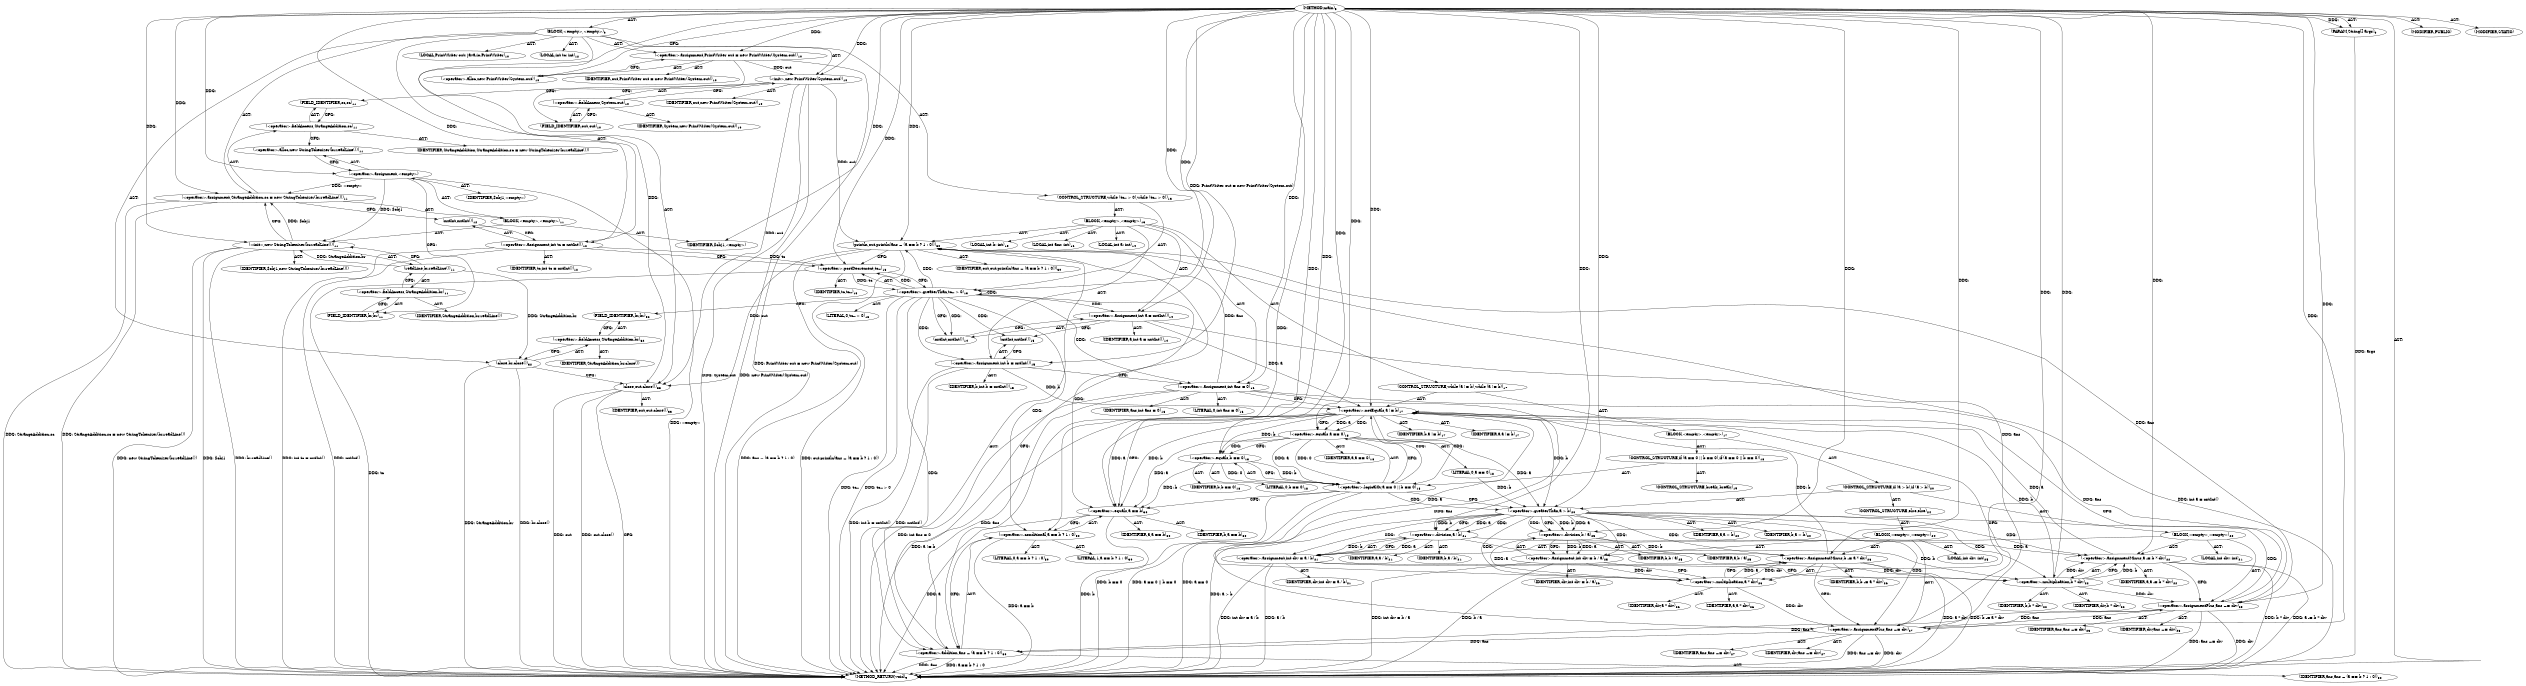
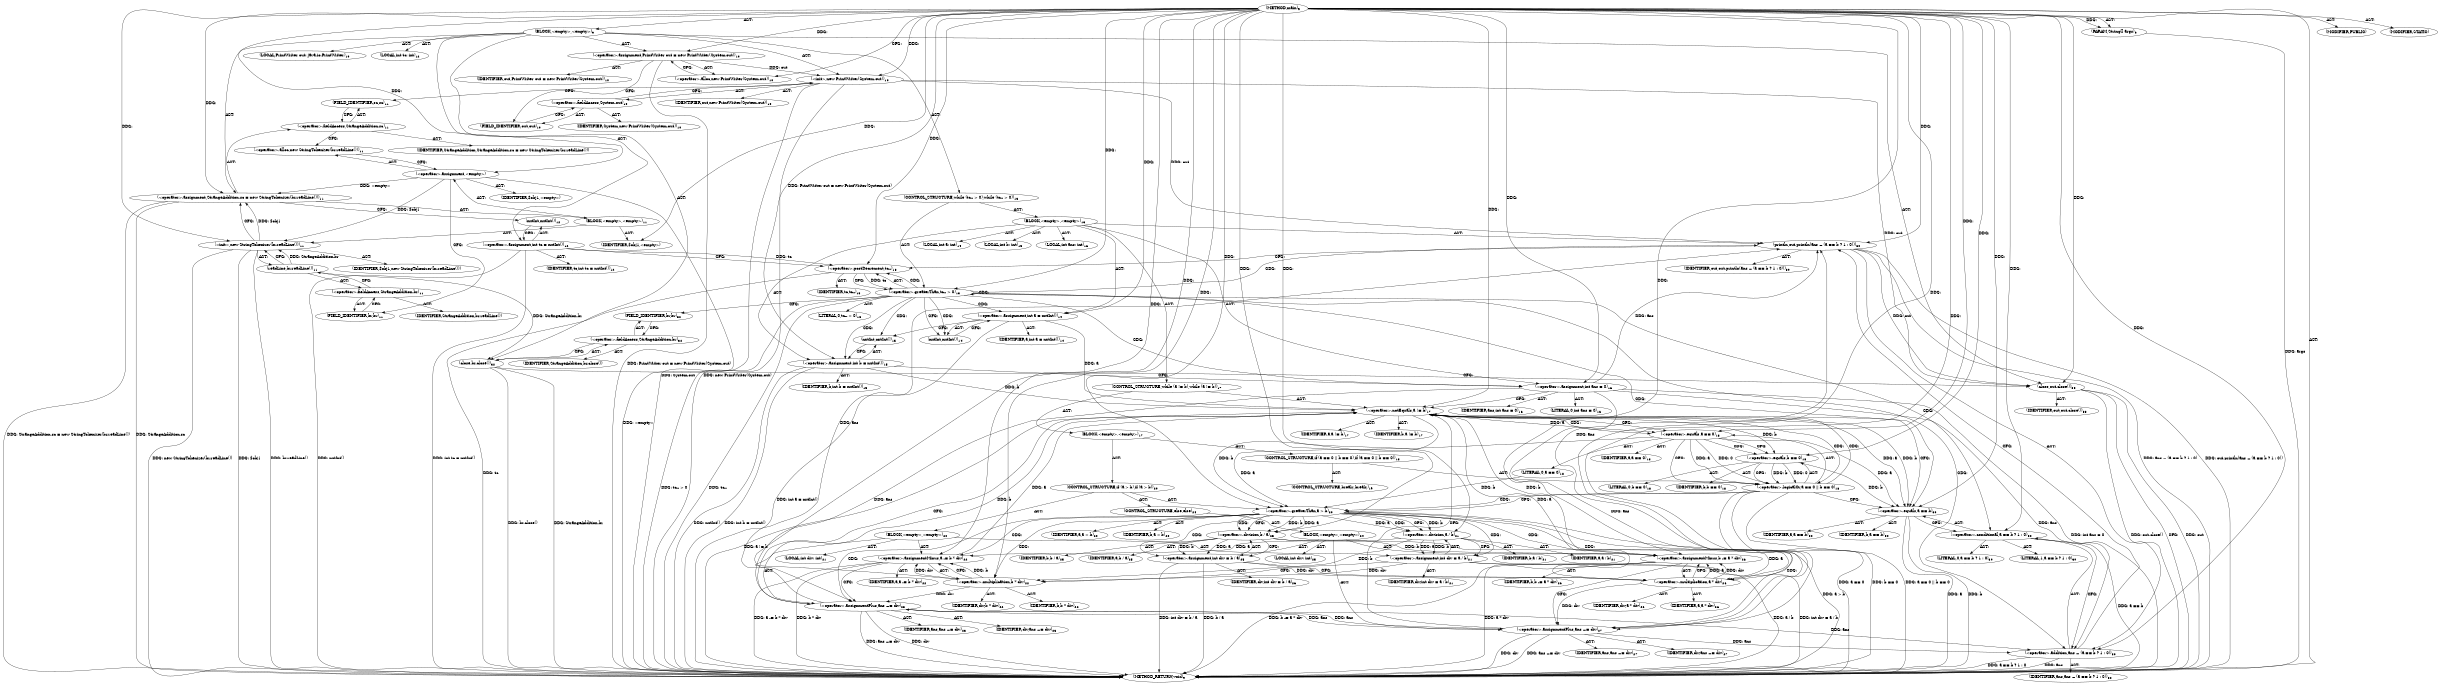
(581, 19) -> none
